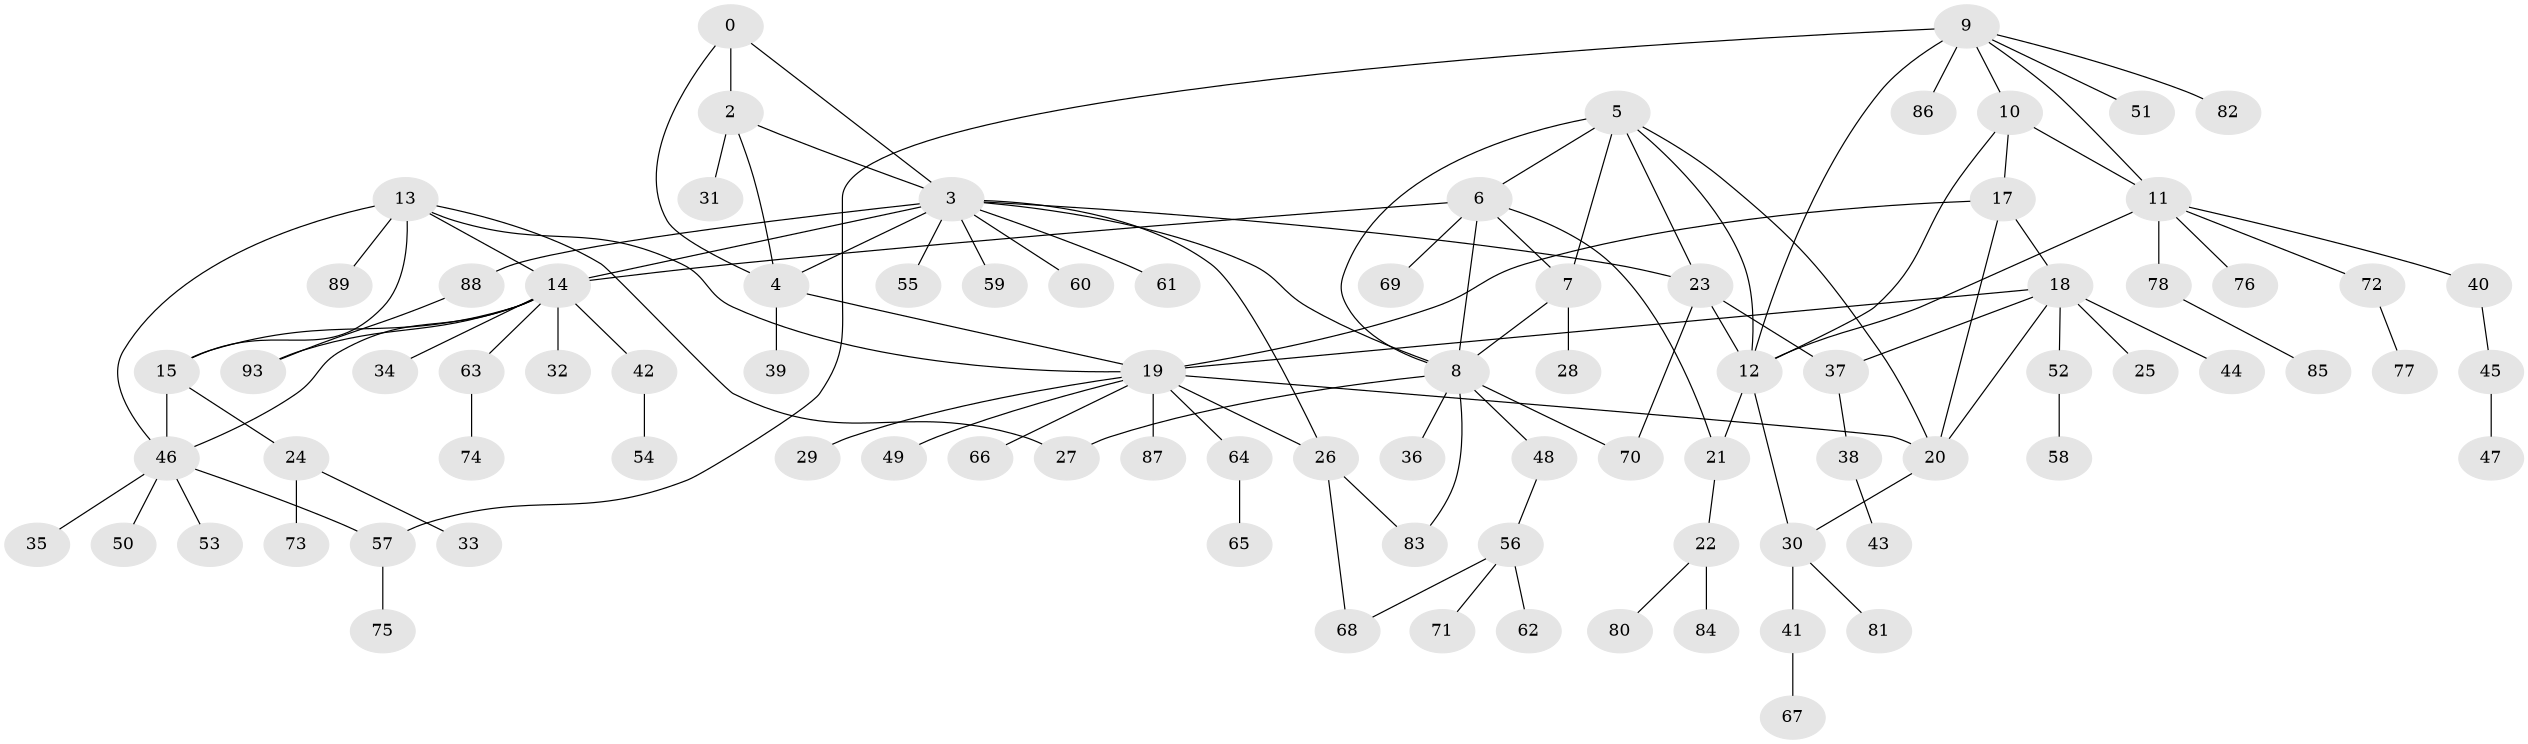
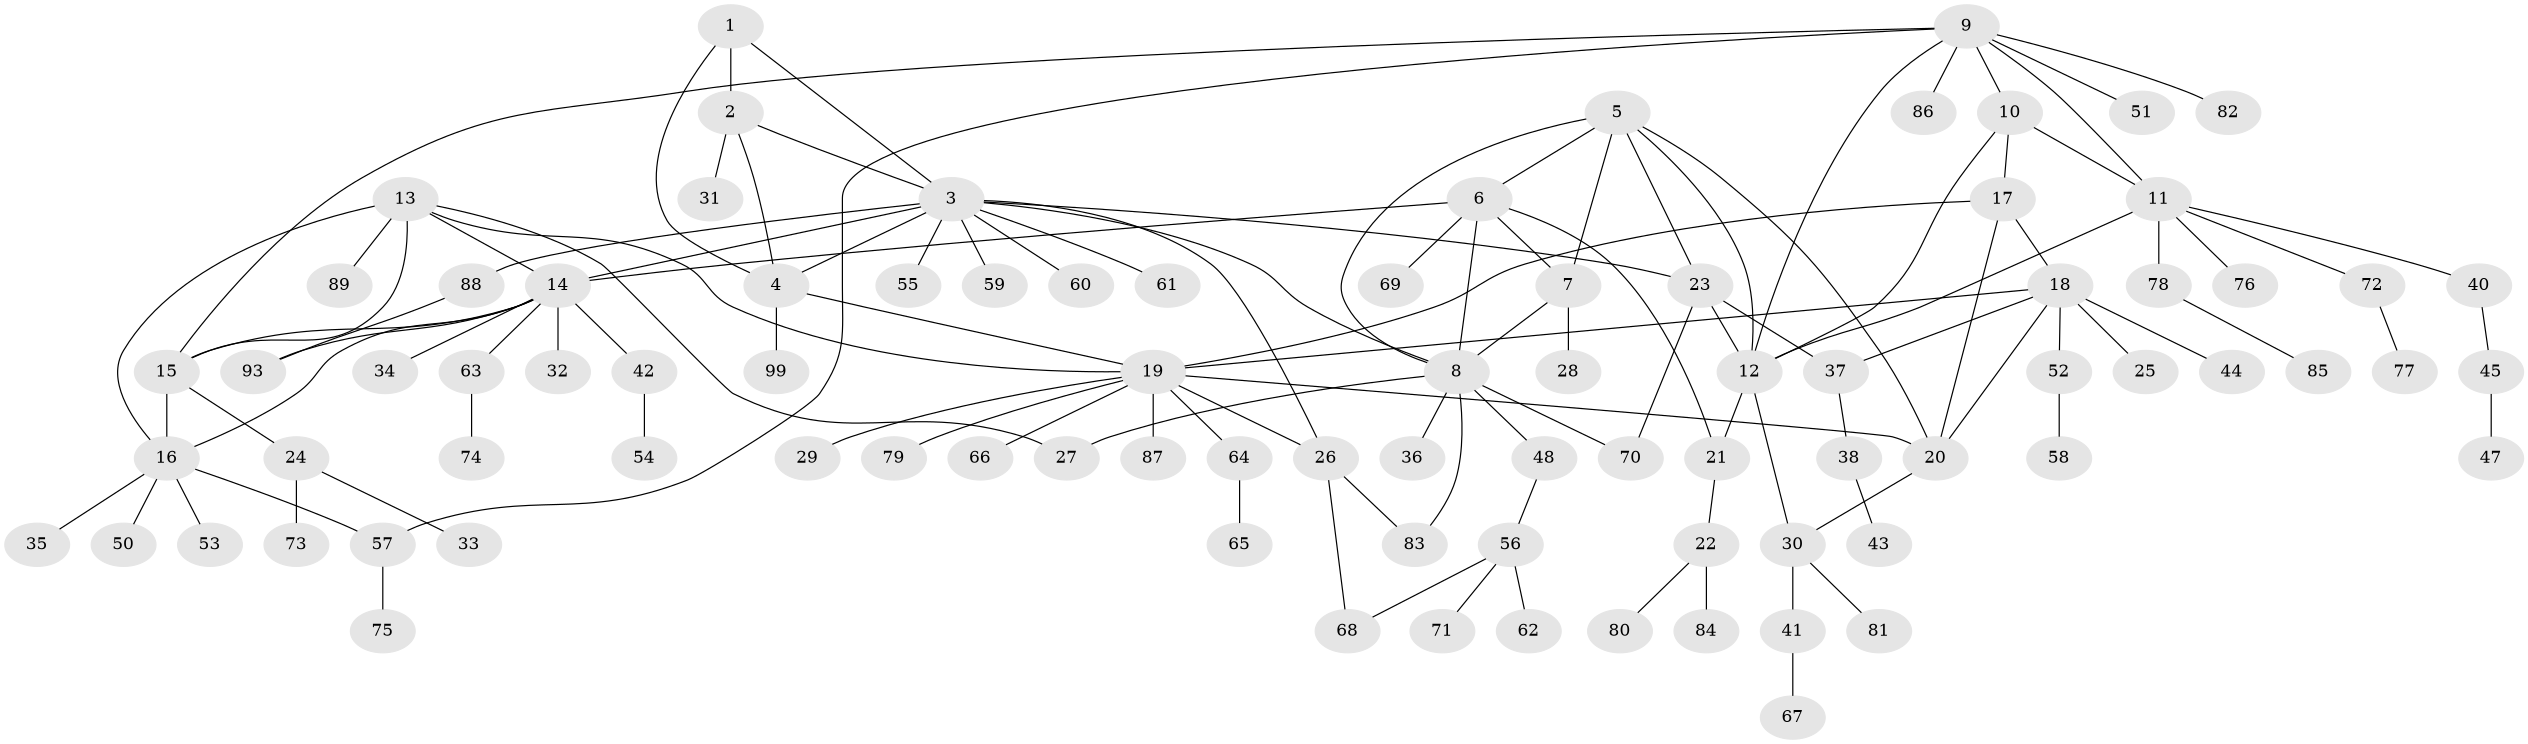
(731, 26) -> (731, 26)
none -> (1014, 63)
(776, 372) -> (776, 372)
(167, 458) -> (167, 458)
(894, 458) -> (894, 458)
